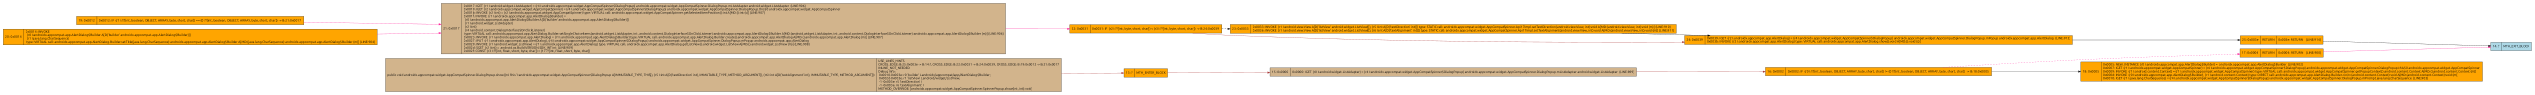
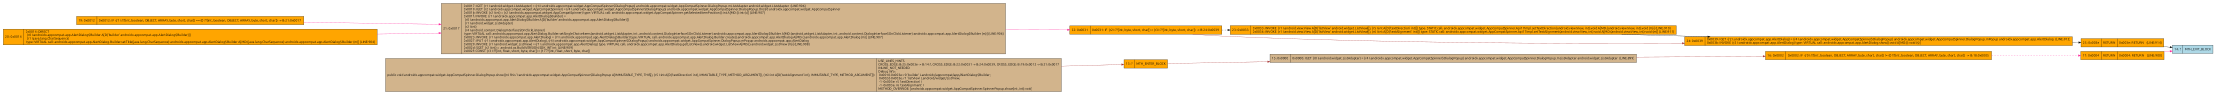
(38, 32) -> (38, 32)
(2282, 72) -> none
